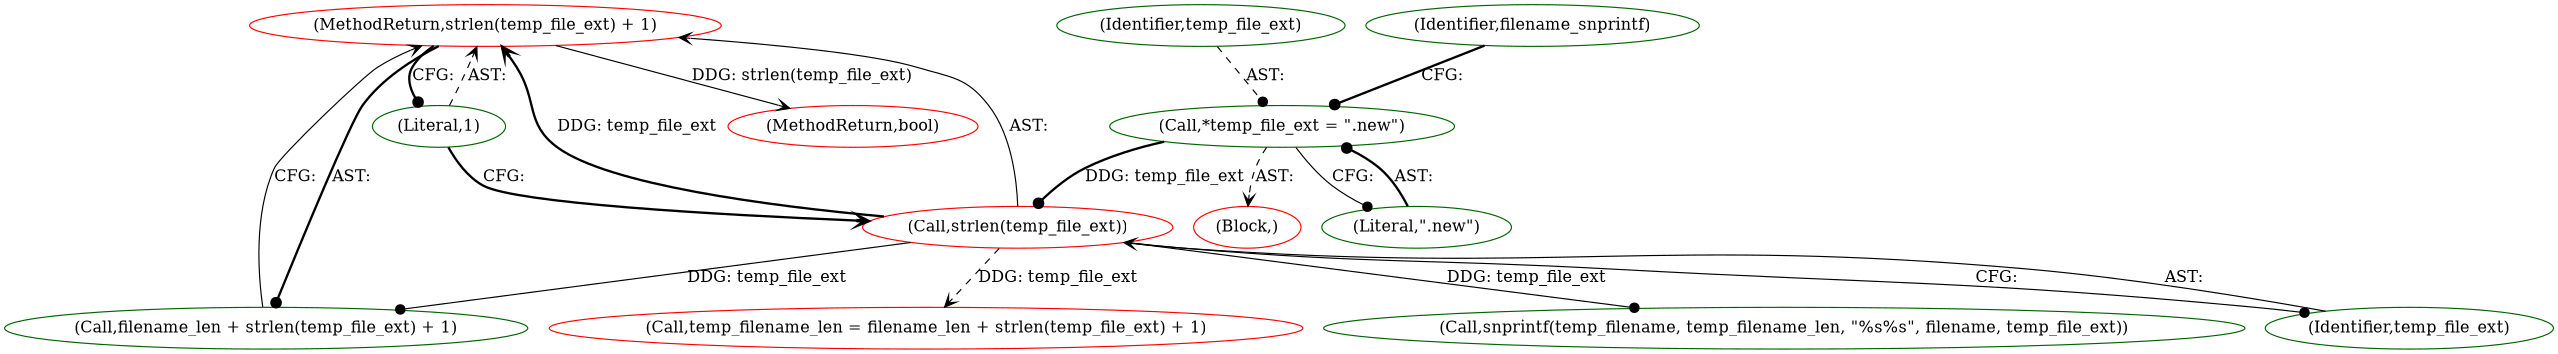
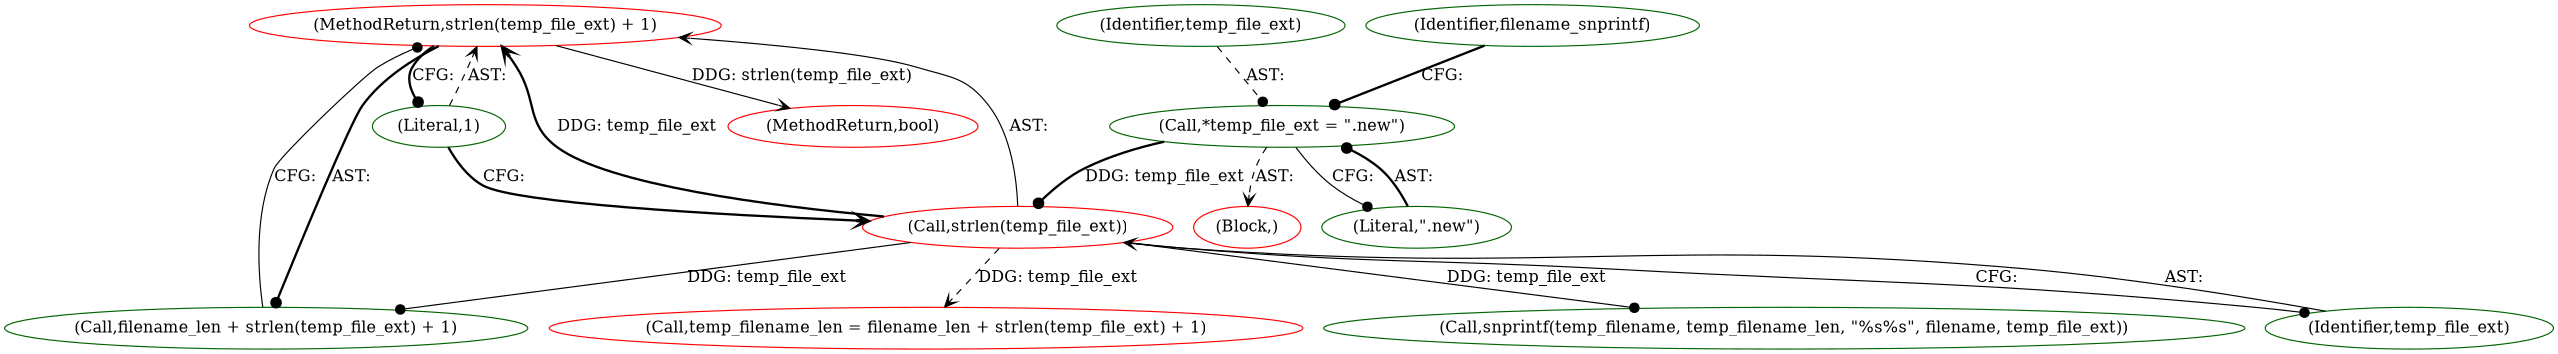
(287, 152) -> (288, 151)
